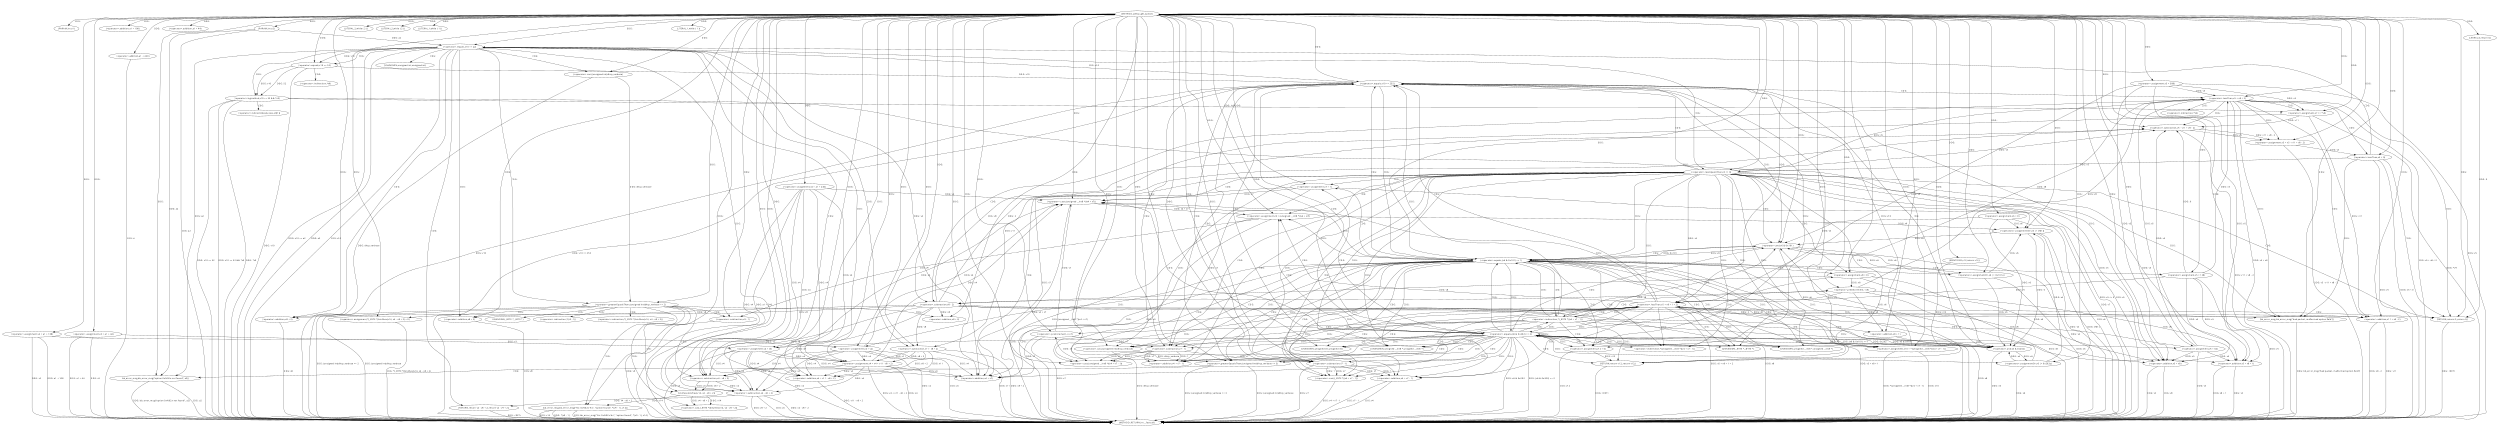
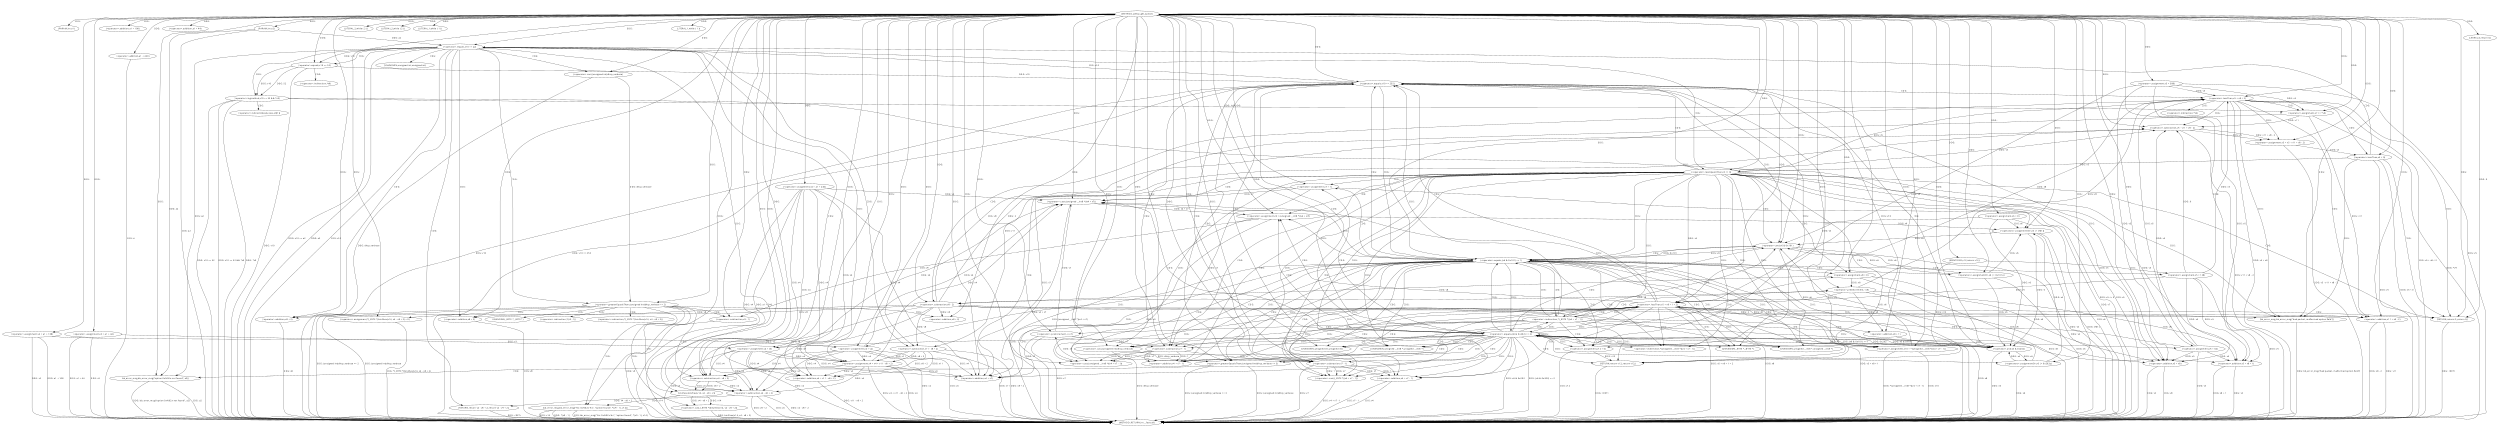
(2113, 34) -> (2076, 264)
(807, 119) -> (891, 282)
none -> (910, 421)
